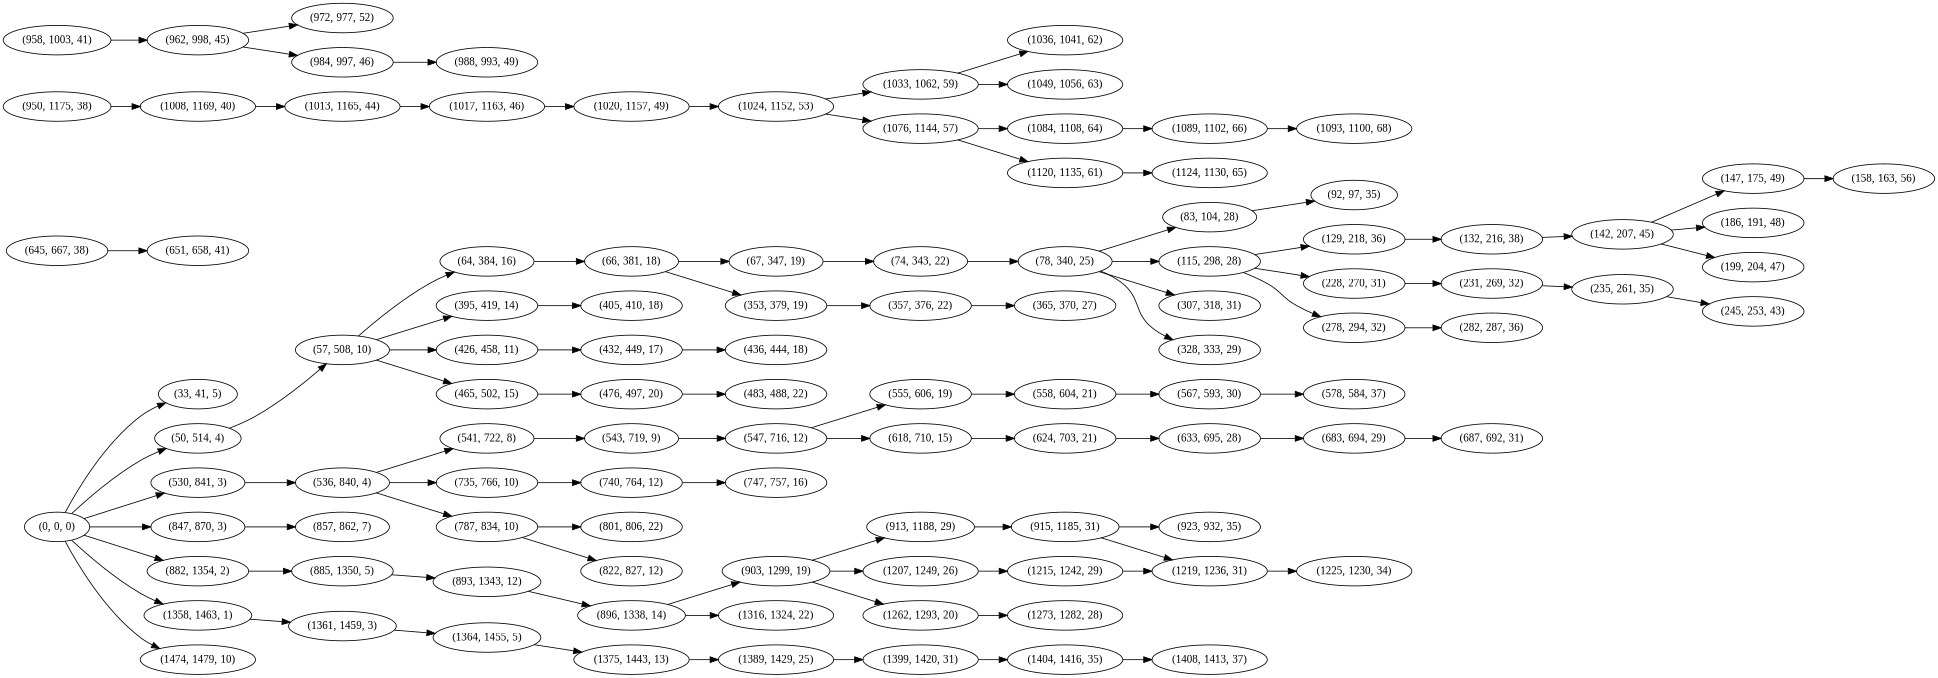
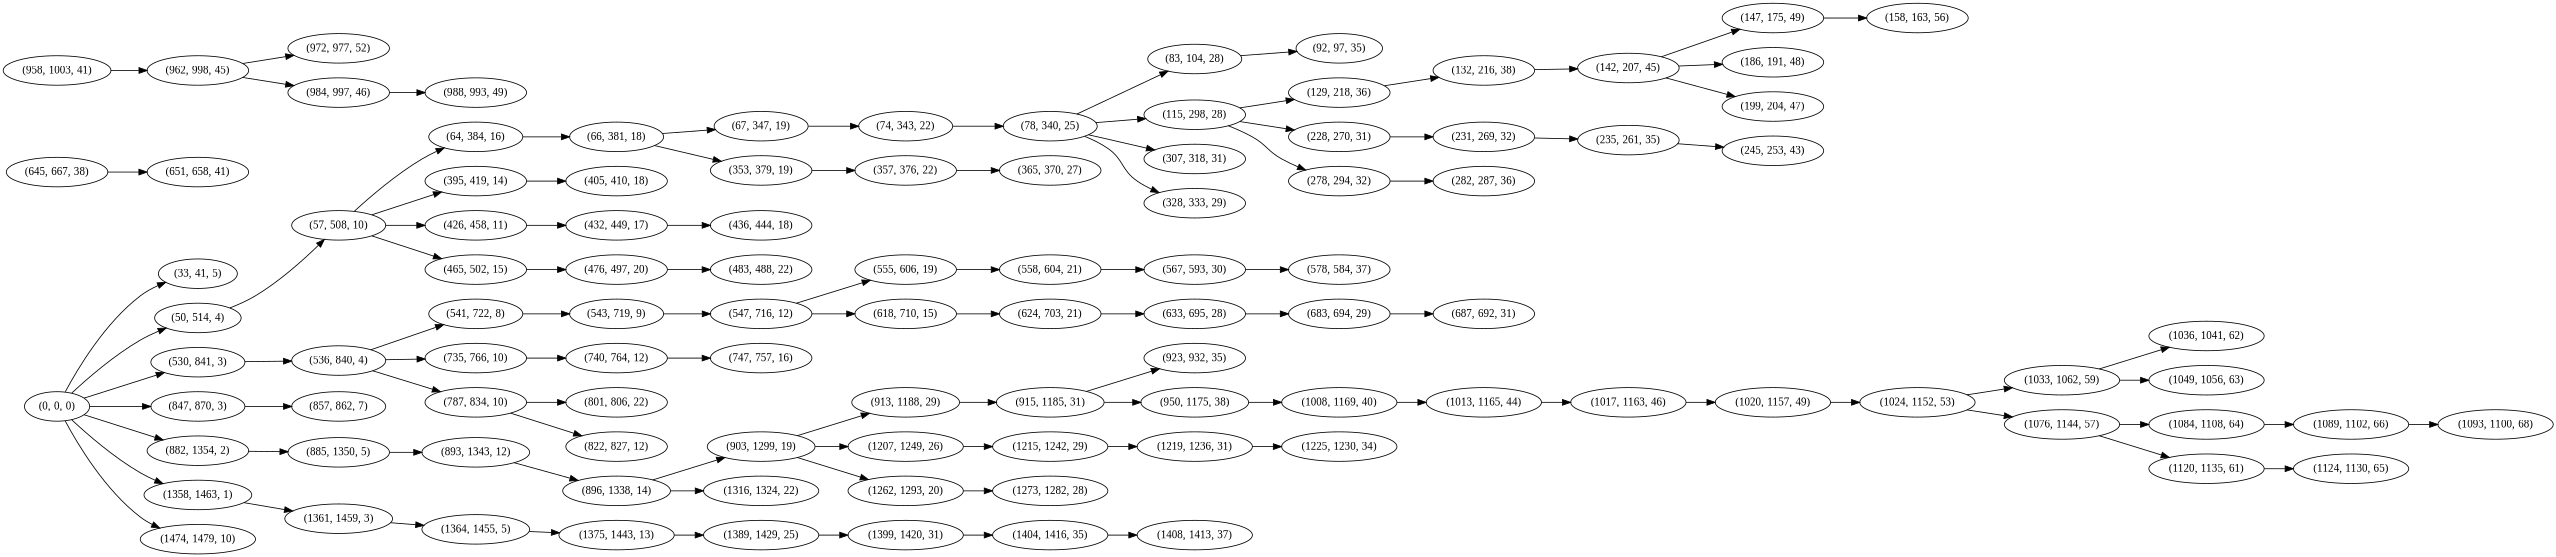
(1133, 548) -> (1118, 402)
